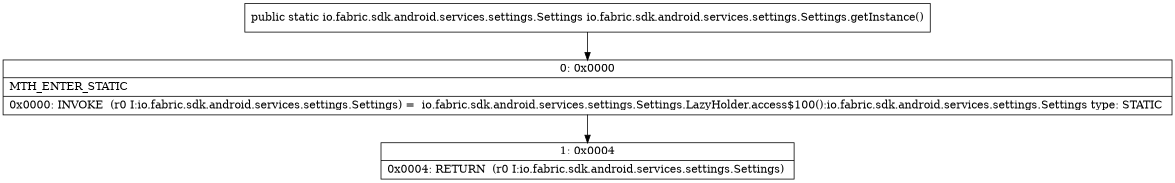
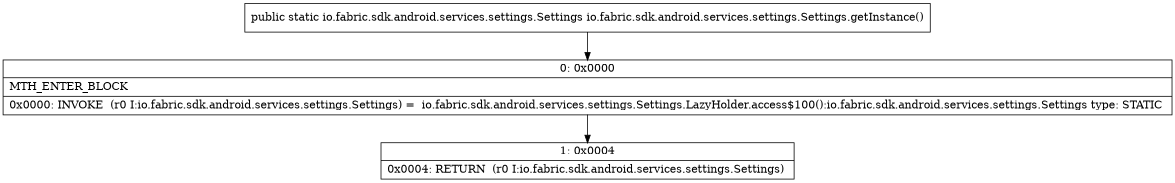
(69, 87) -> (69, 87)
